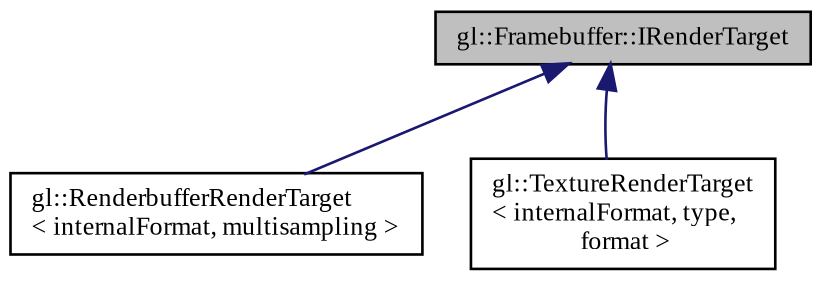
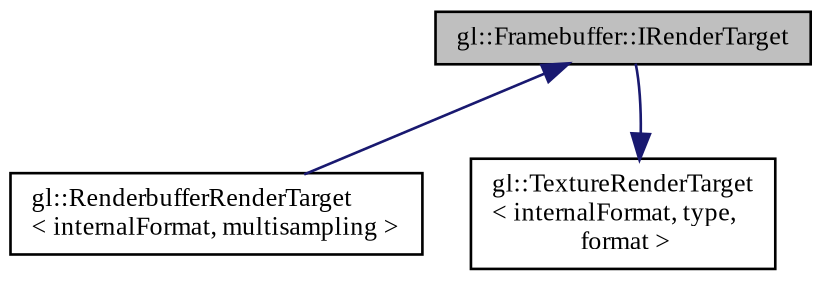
(605, 125) -> (640, 98)
